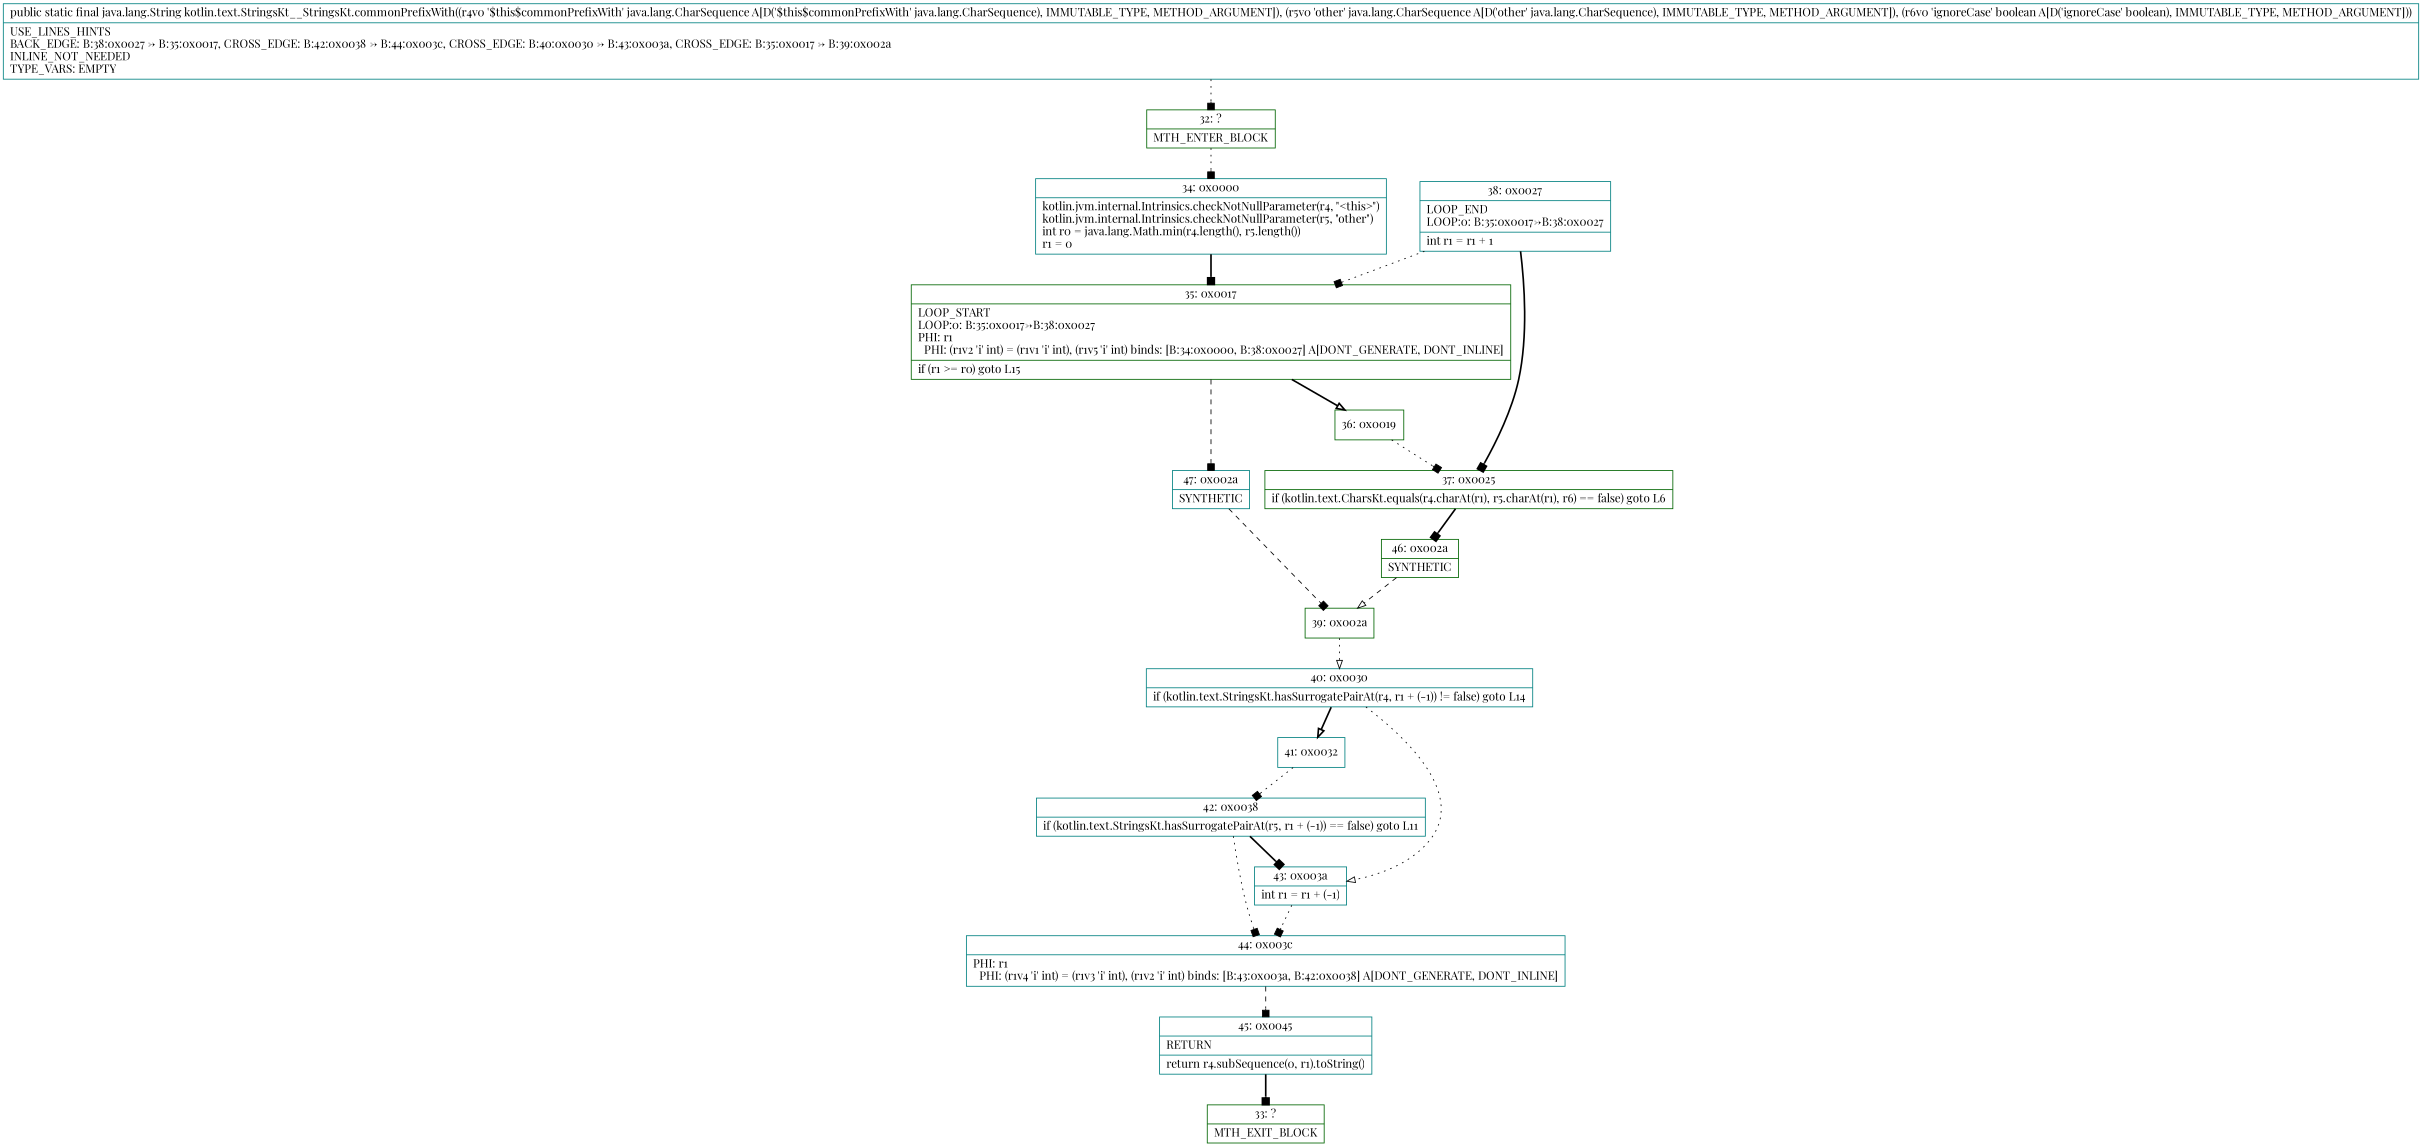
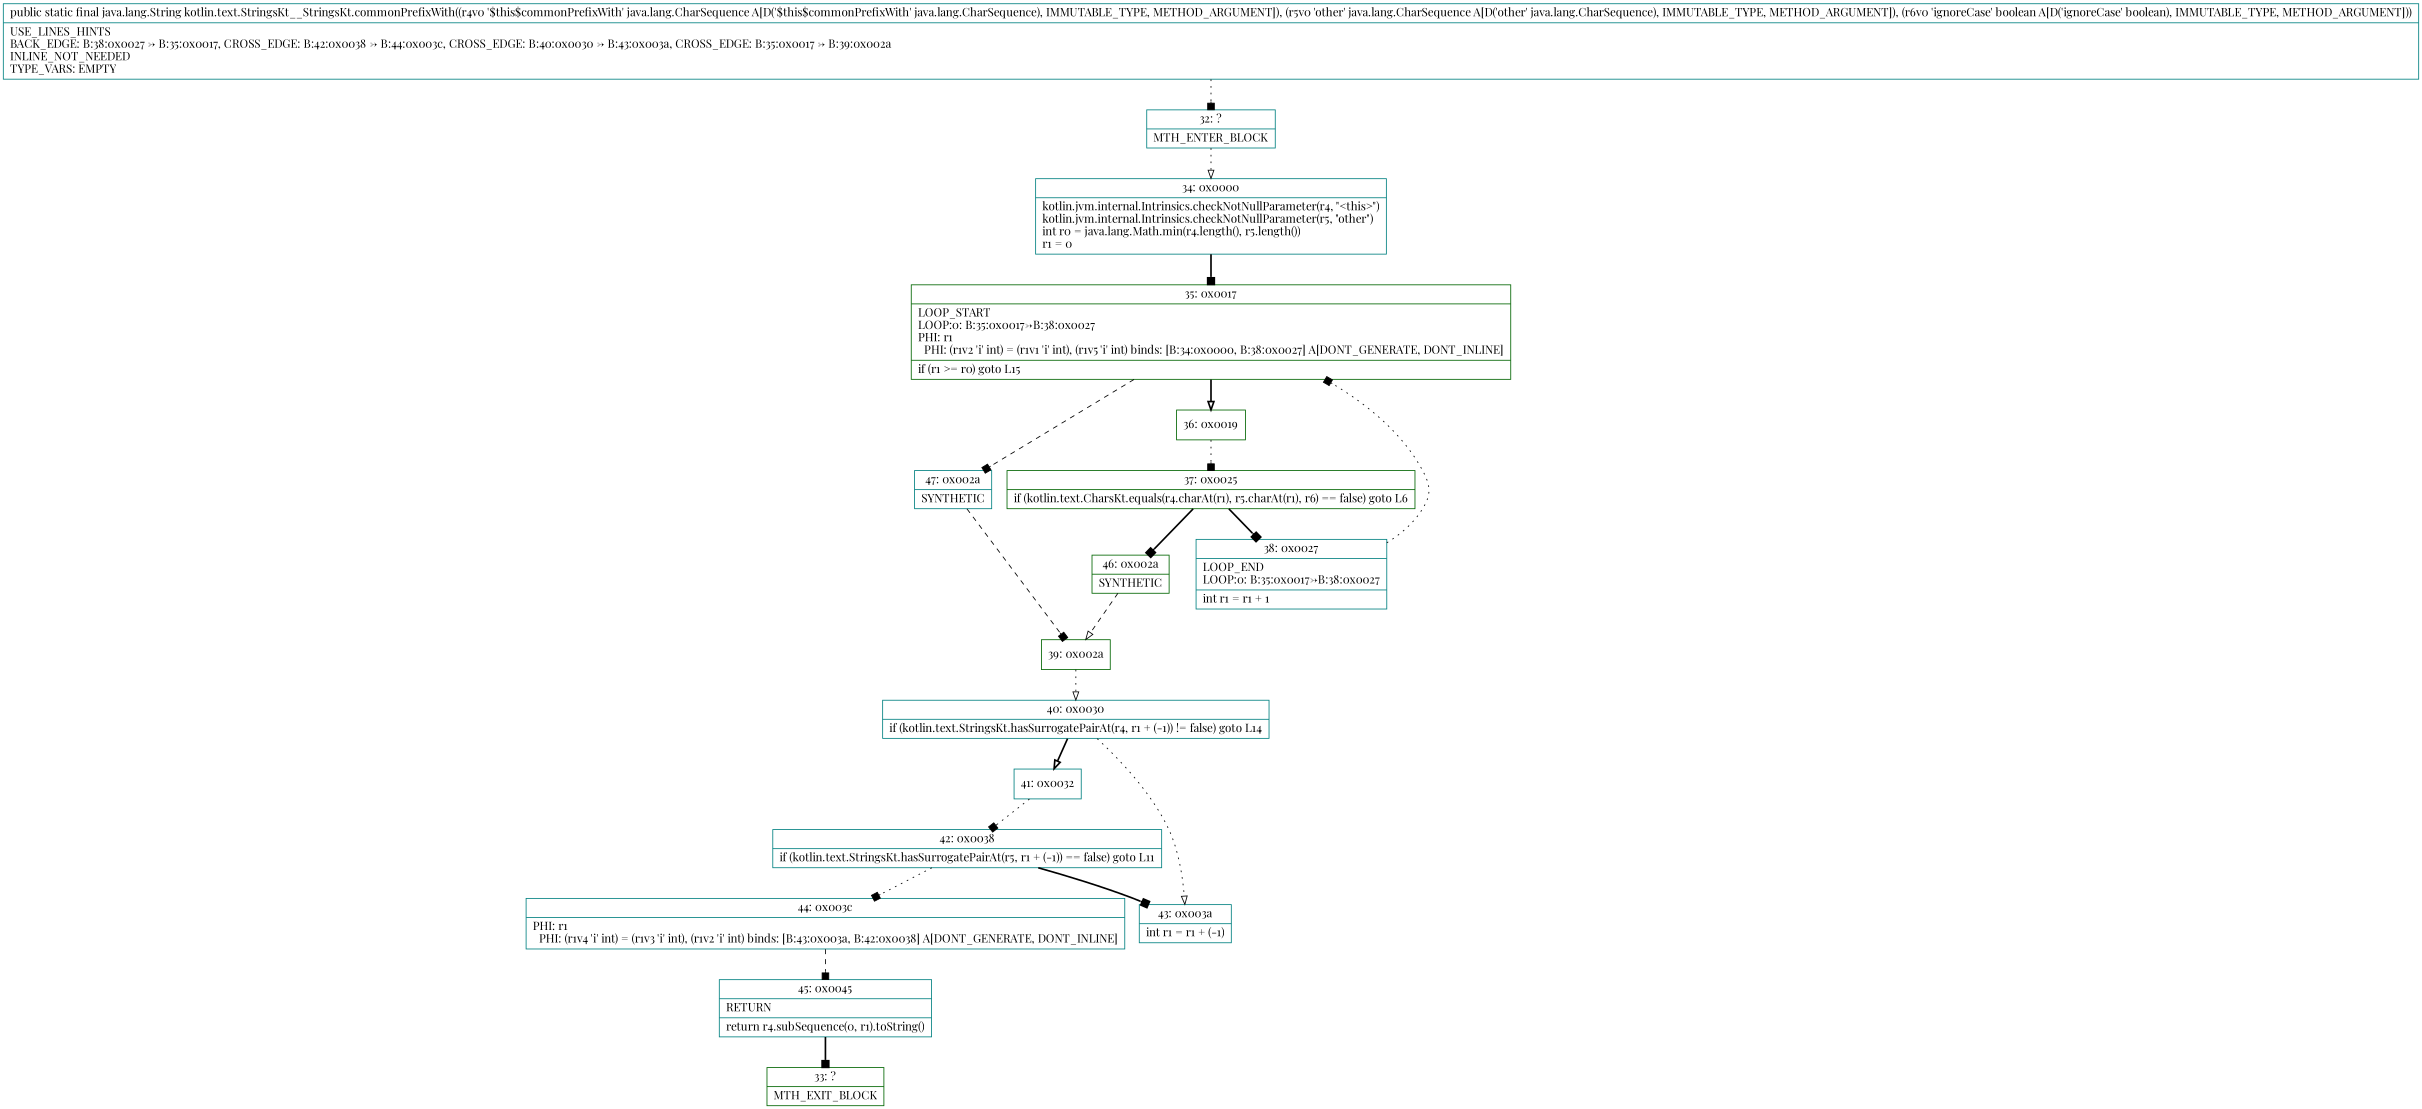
(1211, 129) -> (1211, 129)
(1211, 159) -> (1211, 159)
(1522, 361) -> (1241, 521)
(1286, 917) -> none
